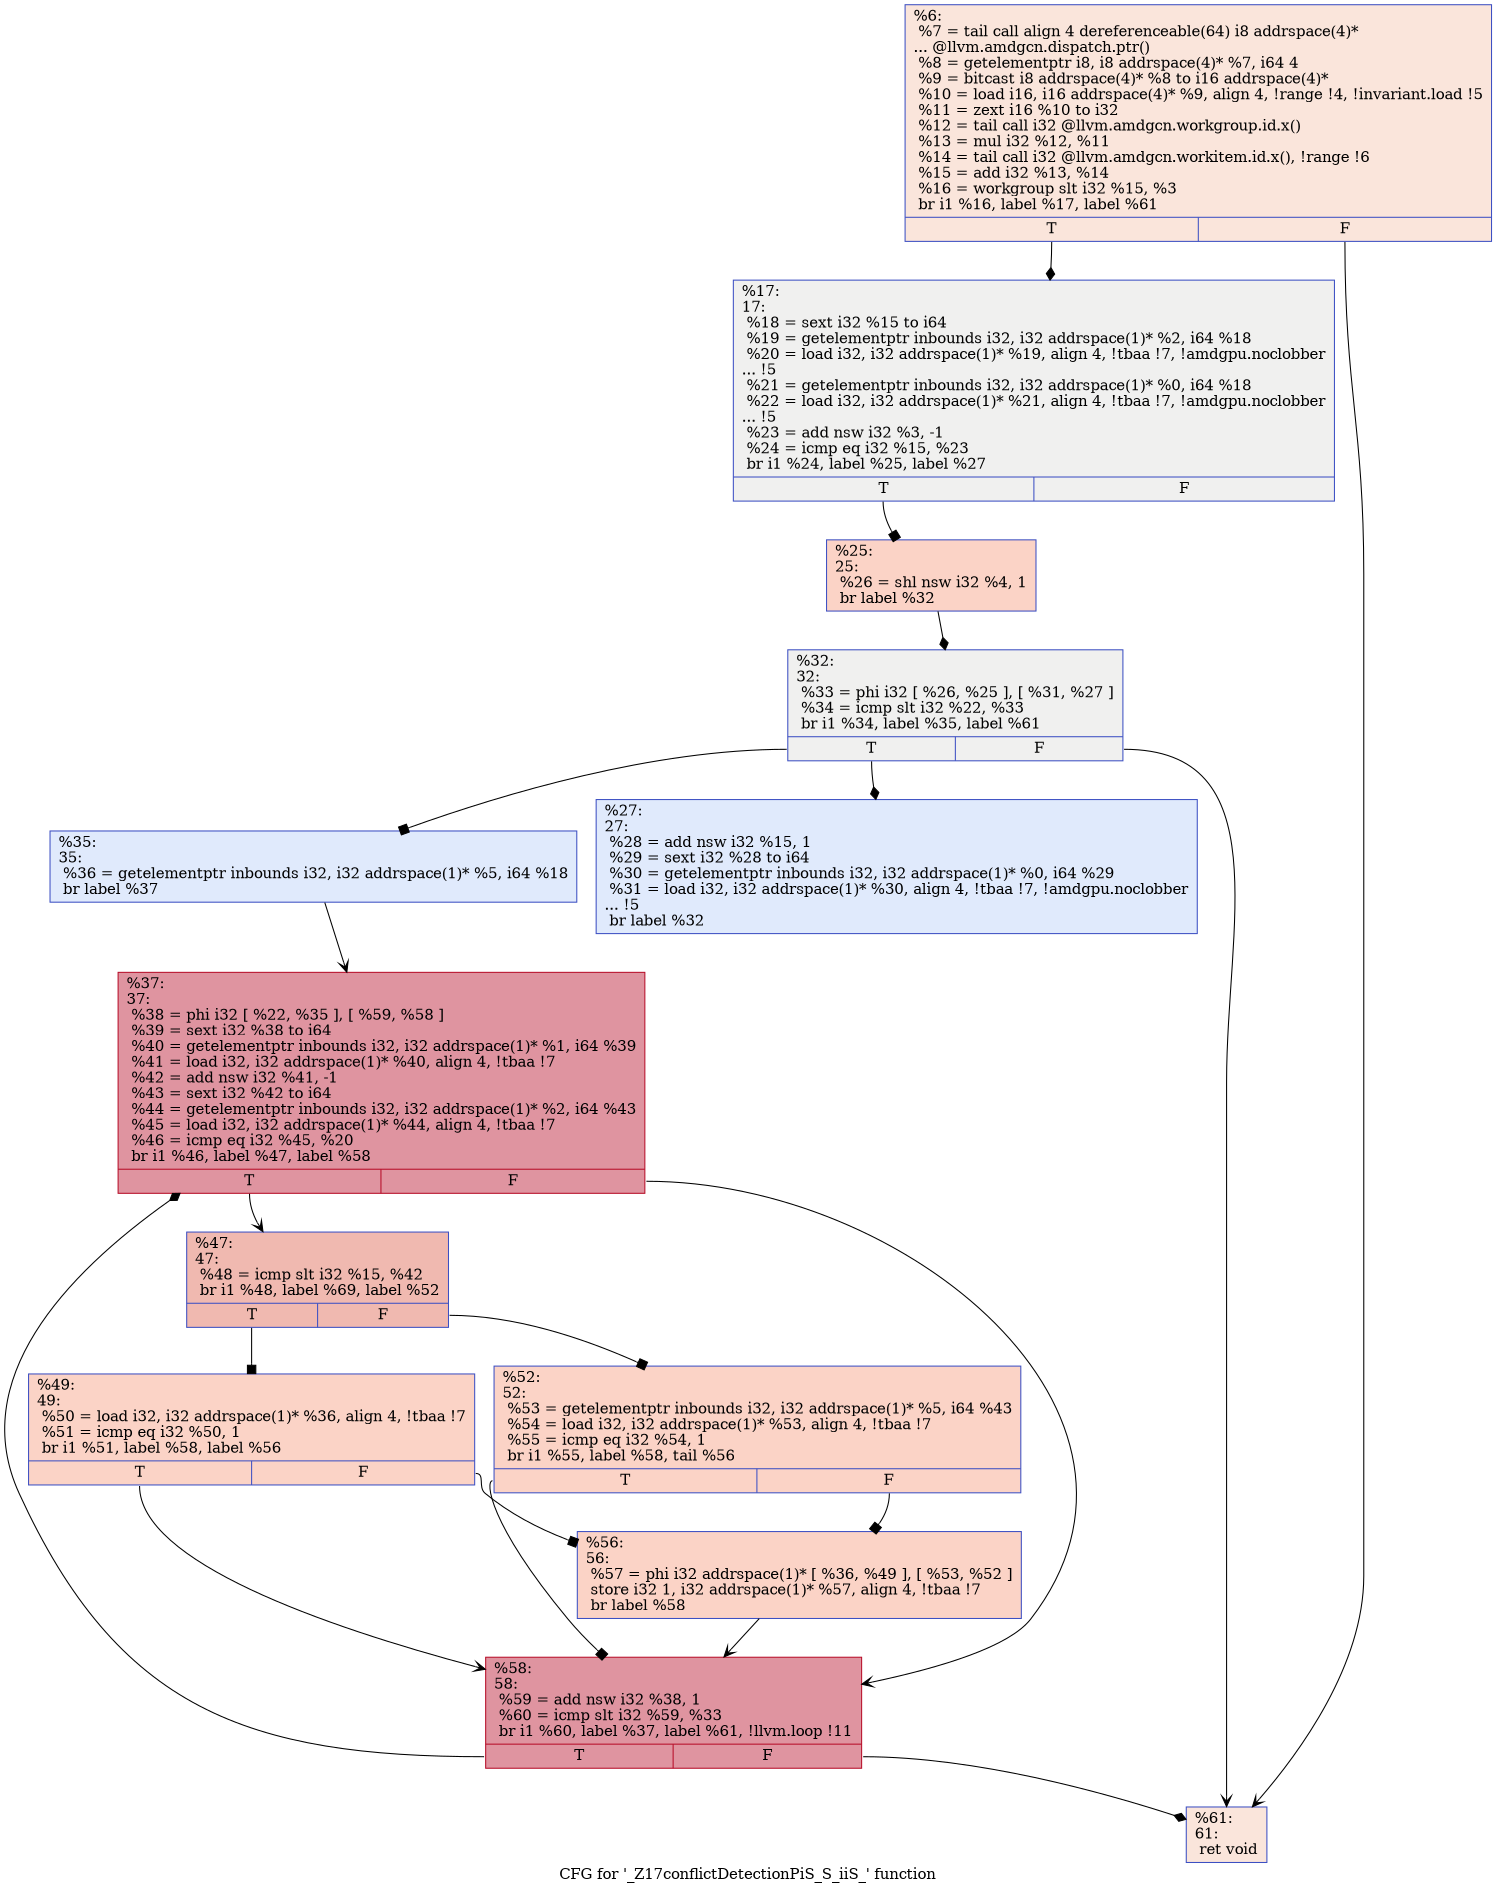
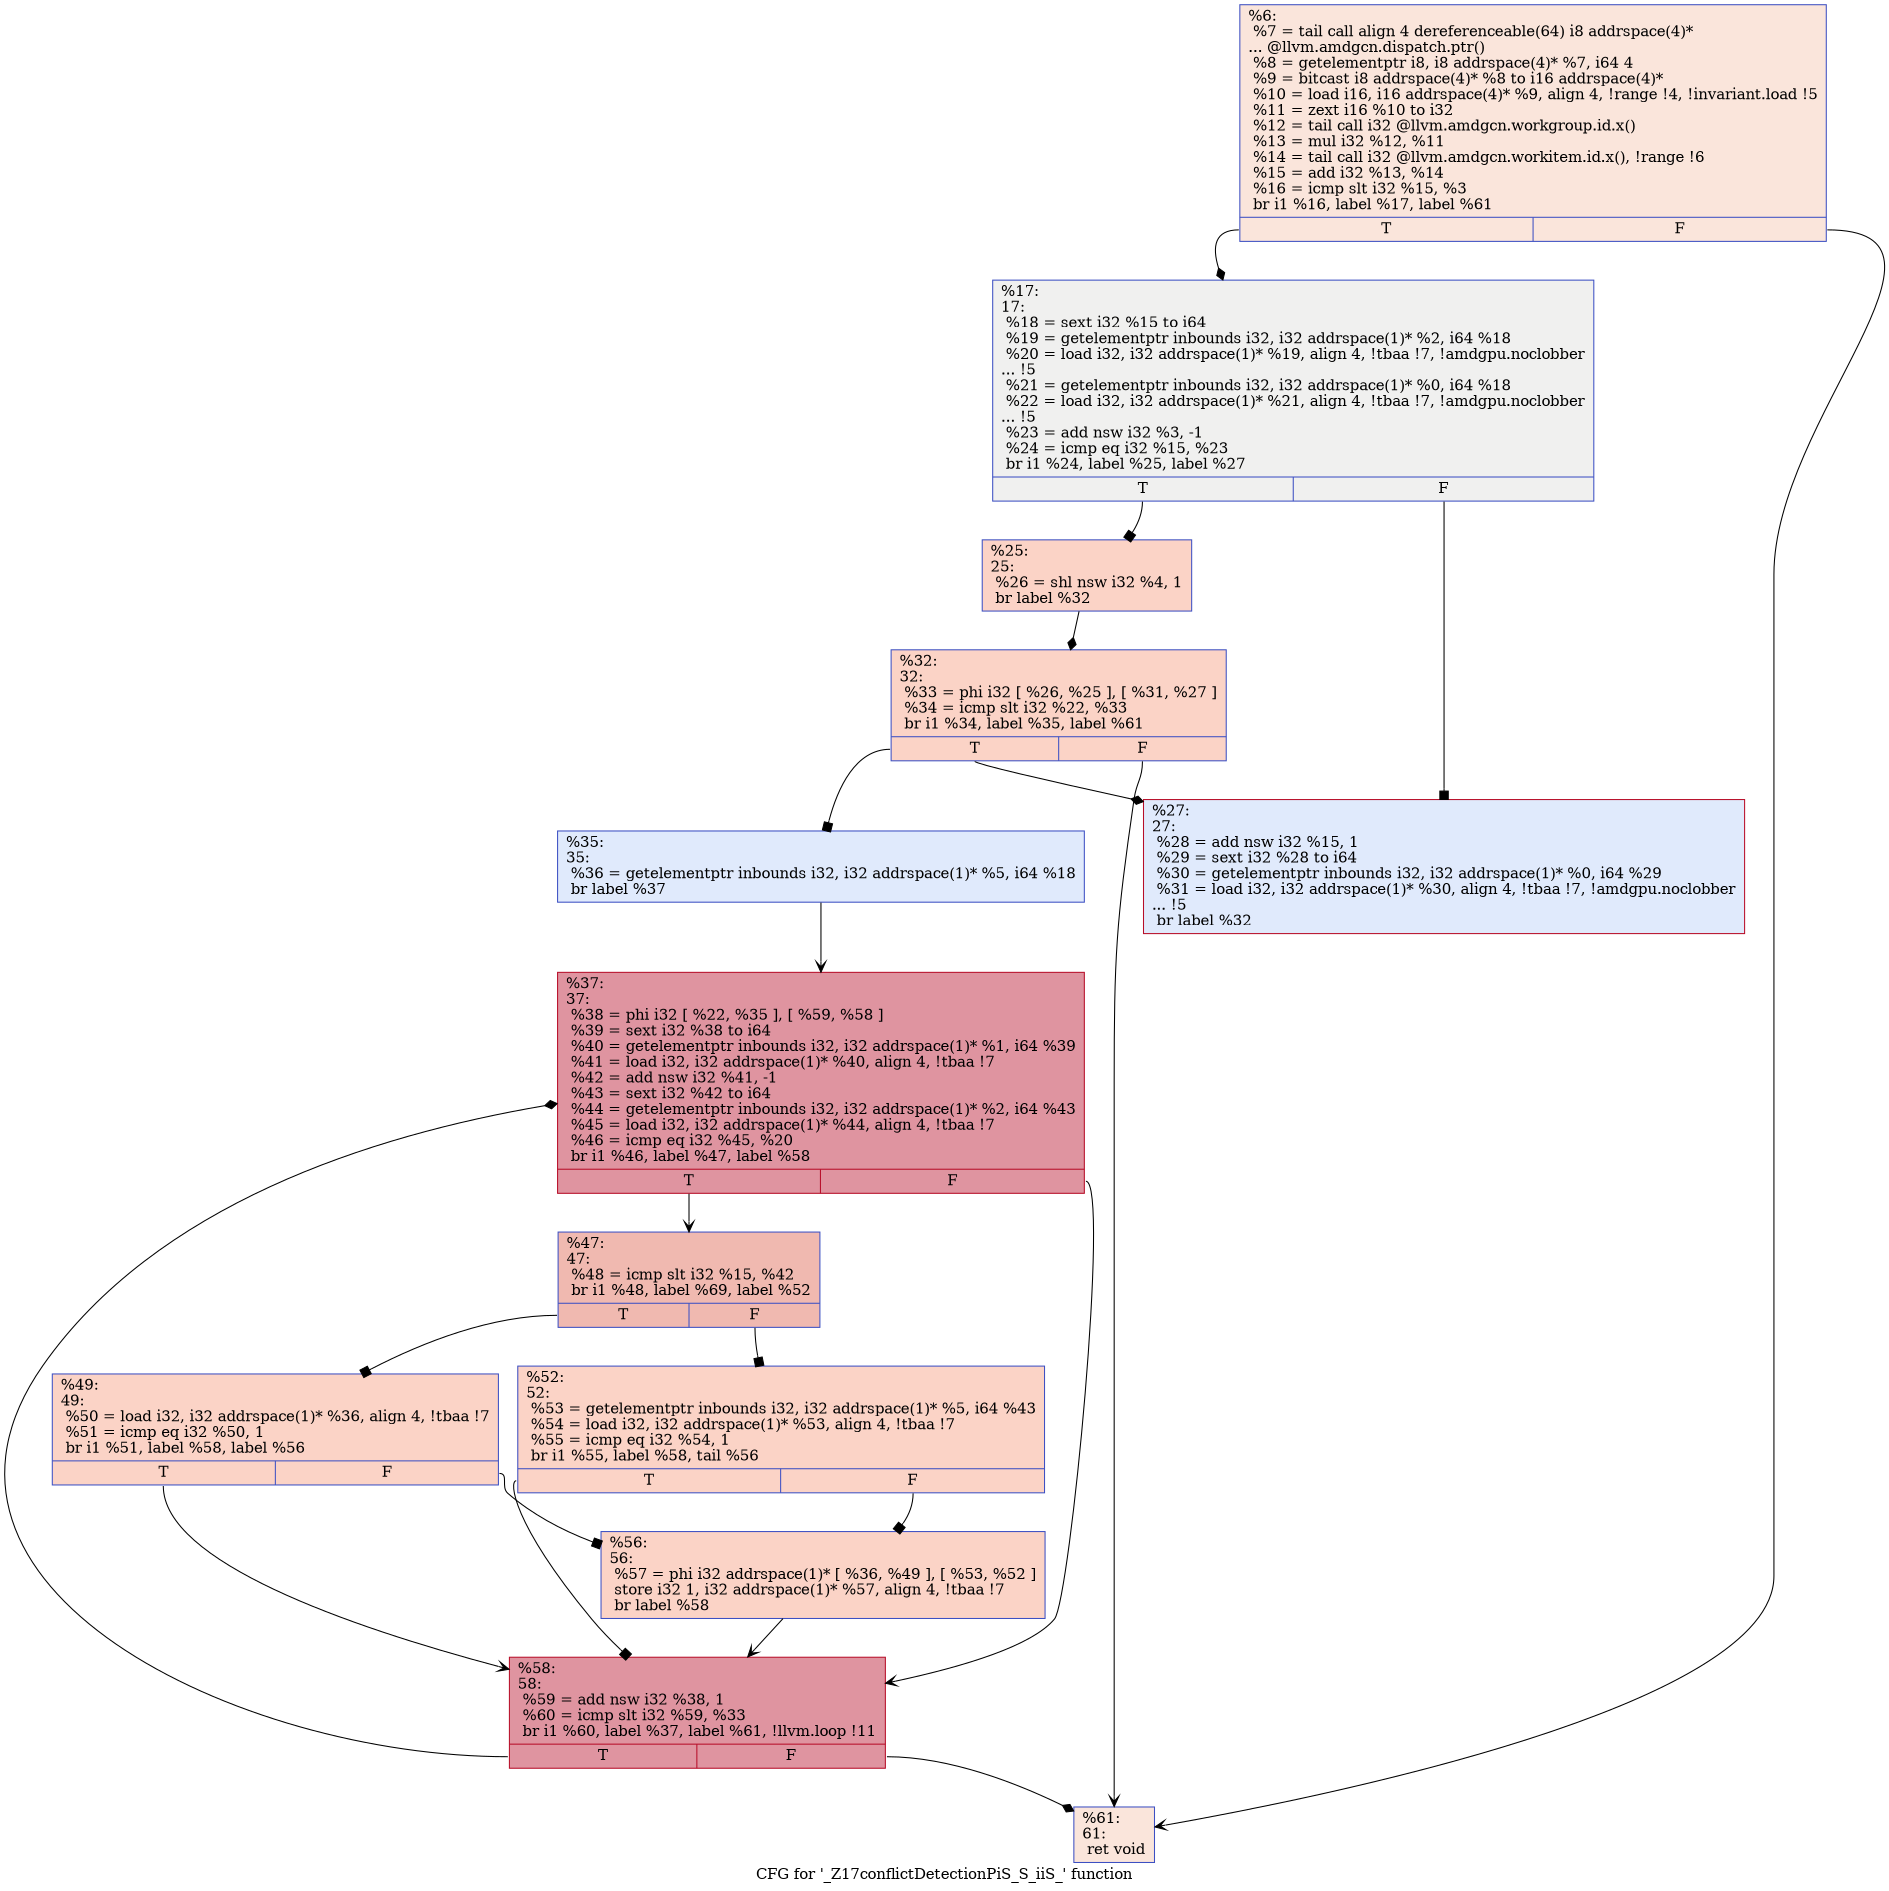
(1045, 189) -> (1358, 189)
none -> (1444, 645)
(955, 705) -> (1059, 705)
(897, 867) -> (1444, 867)
